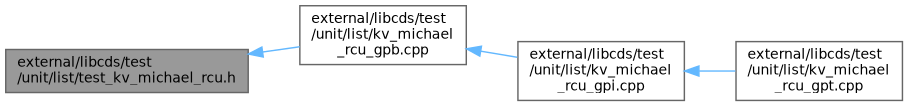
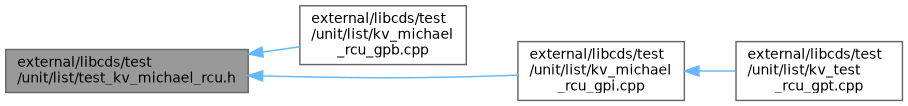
(499, 54) -> (390, 78)
(819, 71) -> (819, 71)
